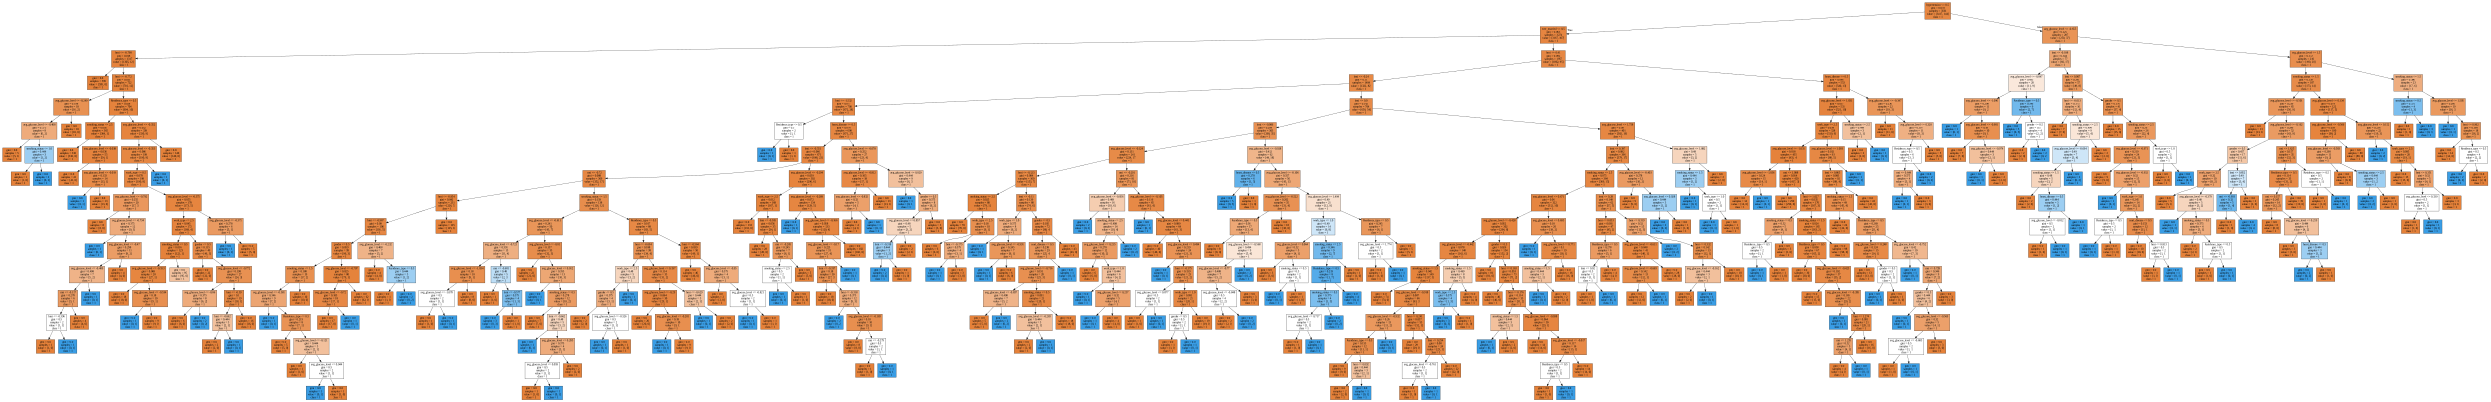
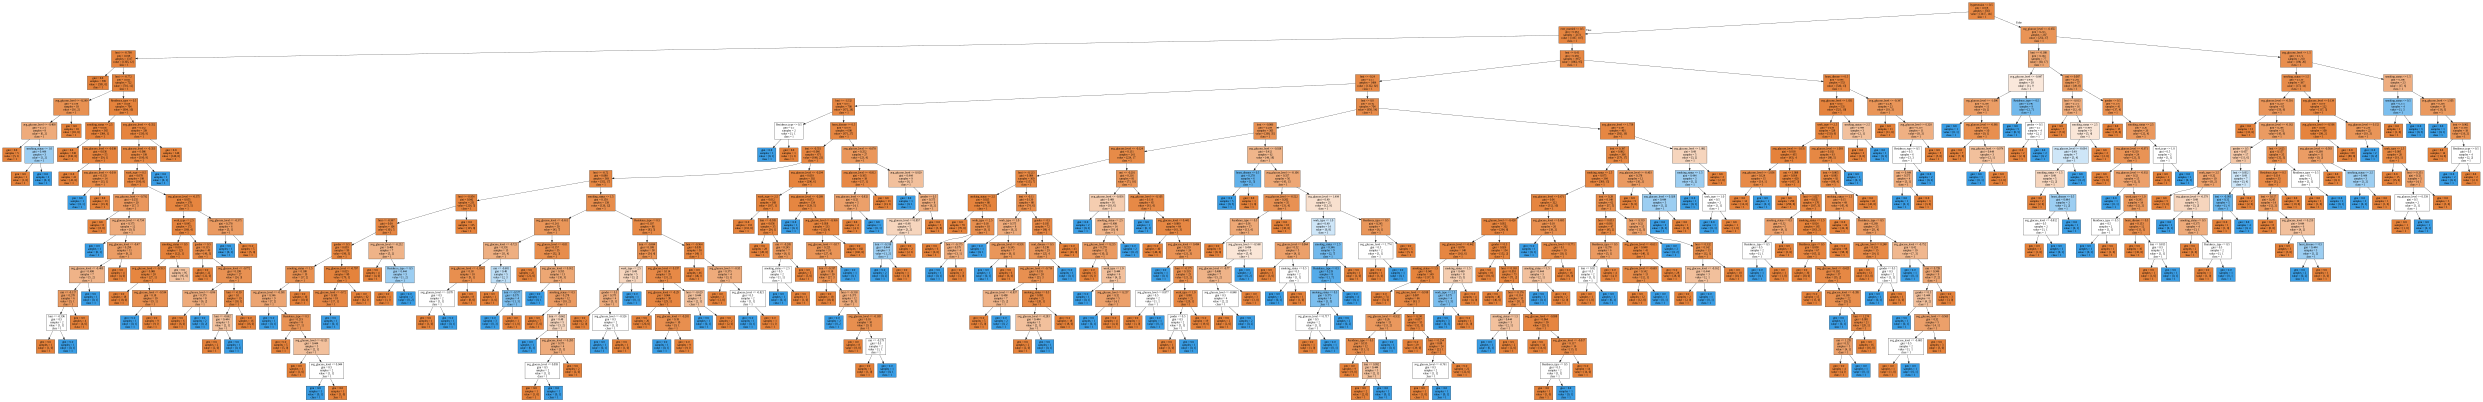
(327, 323) -> none
